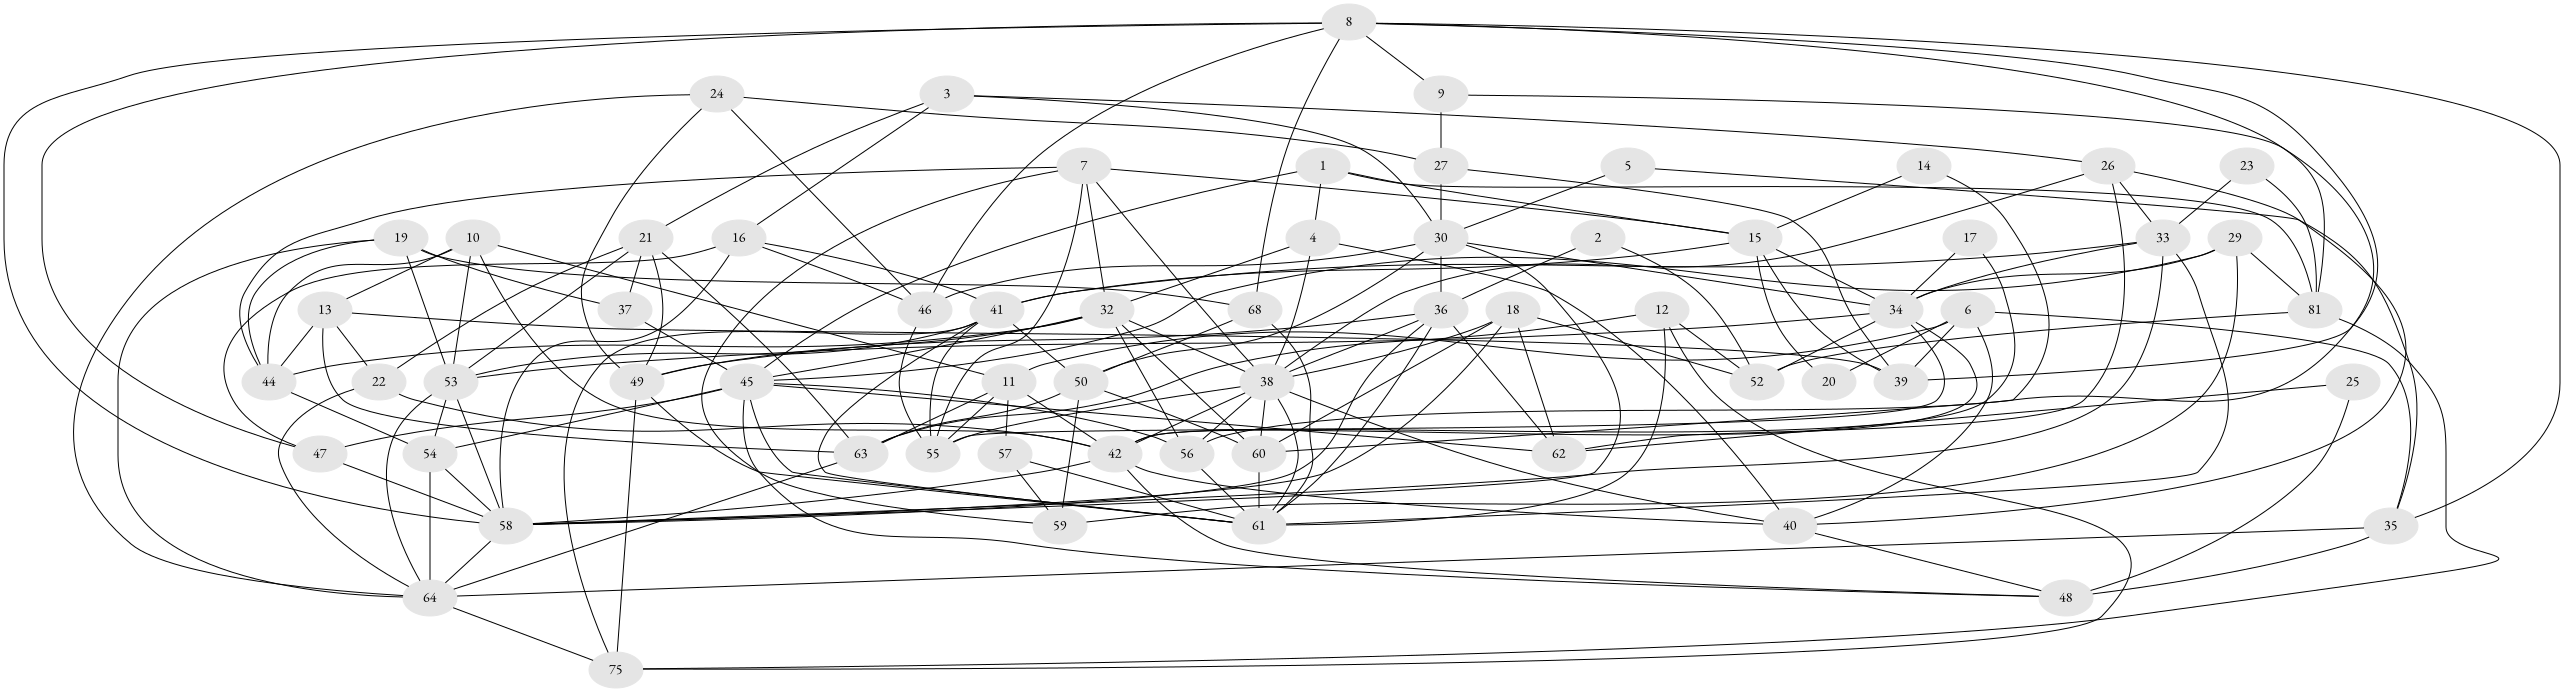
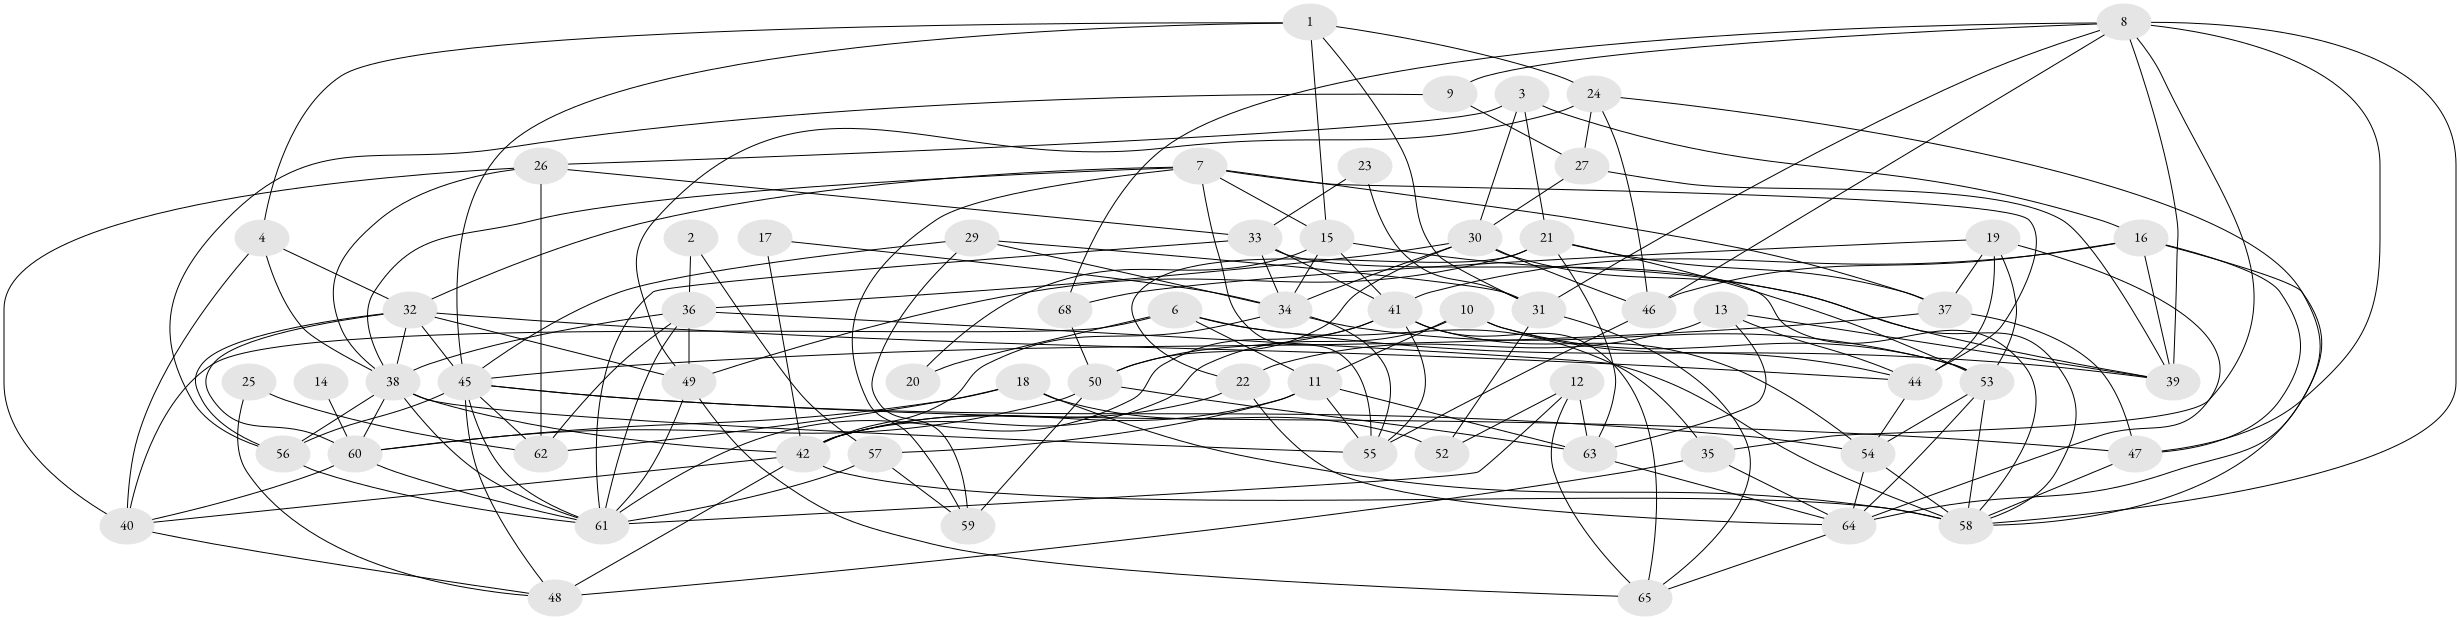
none -> (1456, 48)
(1628, 166) -> none
(1839, 202) -> none
none -> (1578, 219)
(396, 275) -> none
(1698, 292) -> (763, 345)
none -> (2157, 310)
(2315, 310) -> (1539, 310)
(1841, 339) -> none
none -> (2073, 349)
(1404, 351) -> none
(664, 353) -> (1711, 361)
(1310, 413) -> none
(1523, 472) -> (244, 496)
(468, 562) -> none
(616, 670) -> (1645, 598)
